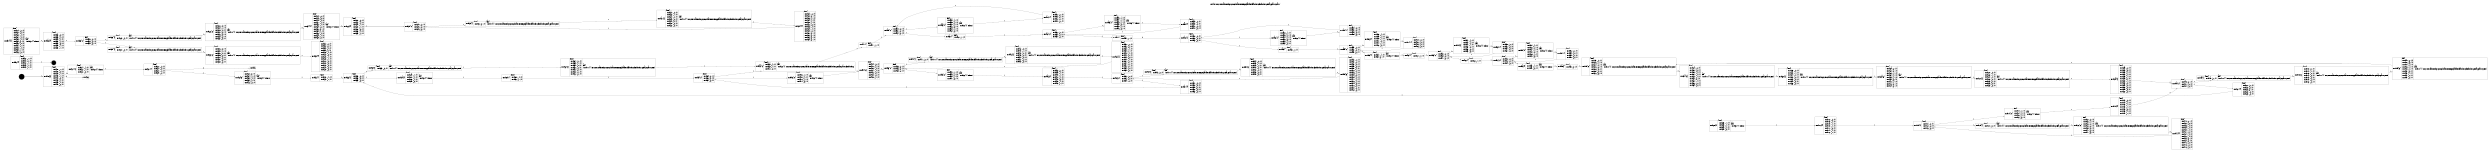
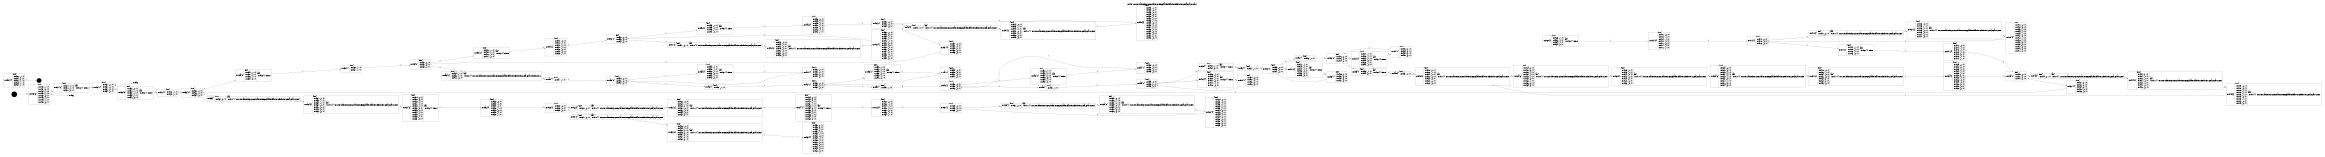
(705, 67) -> (400, 107)
